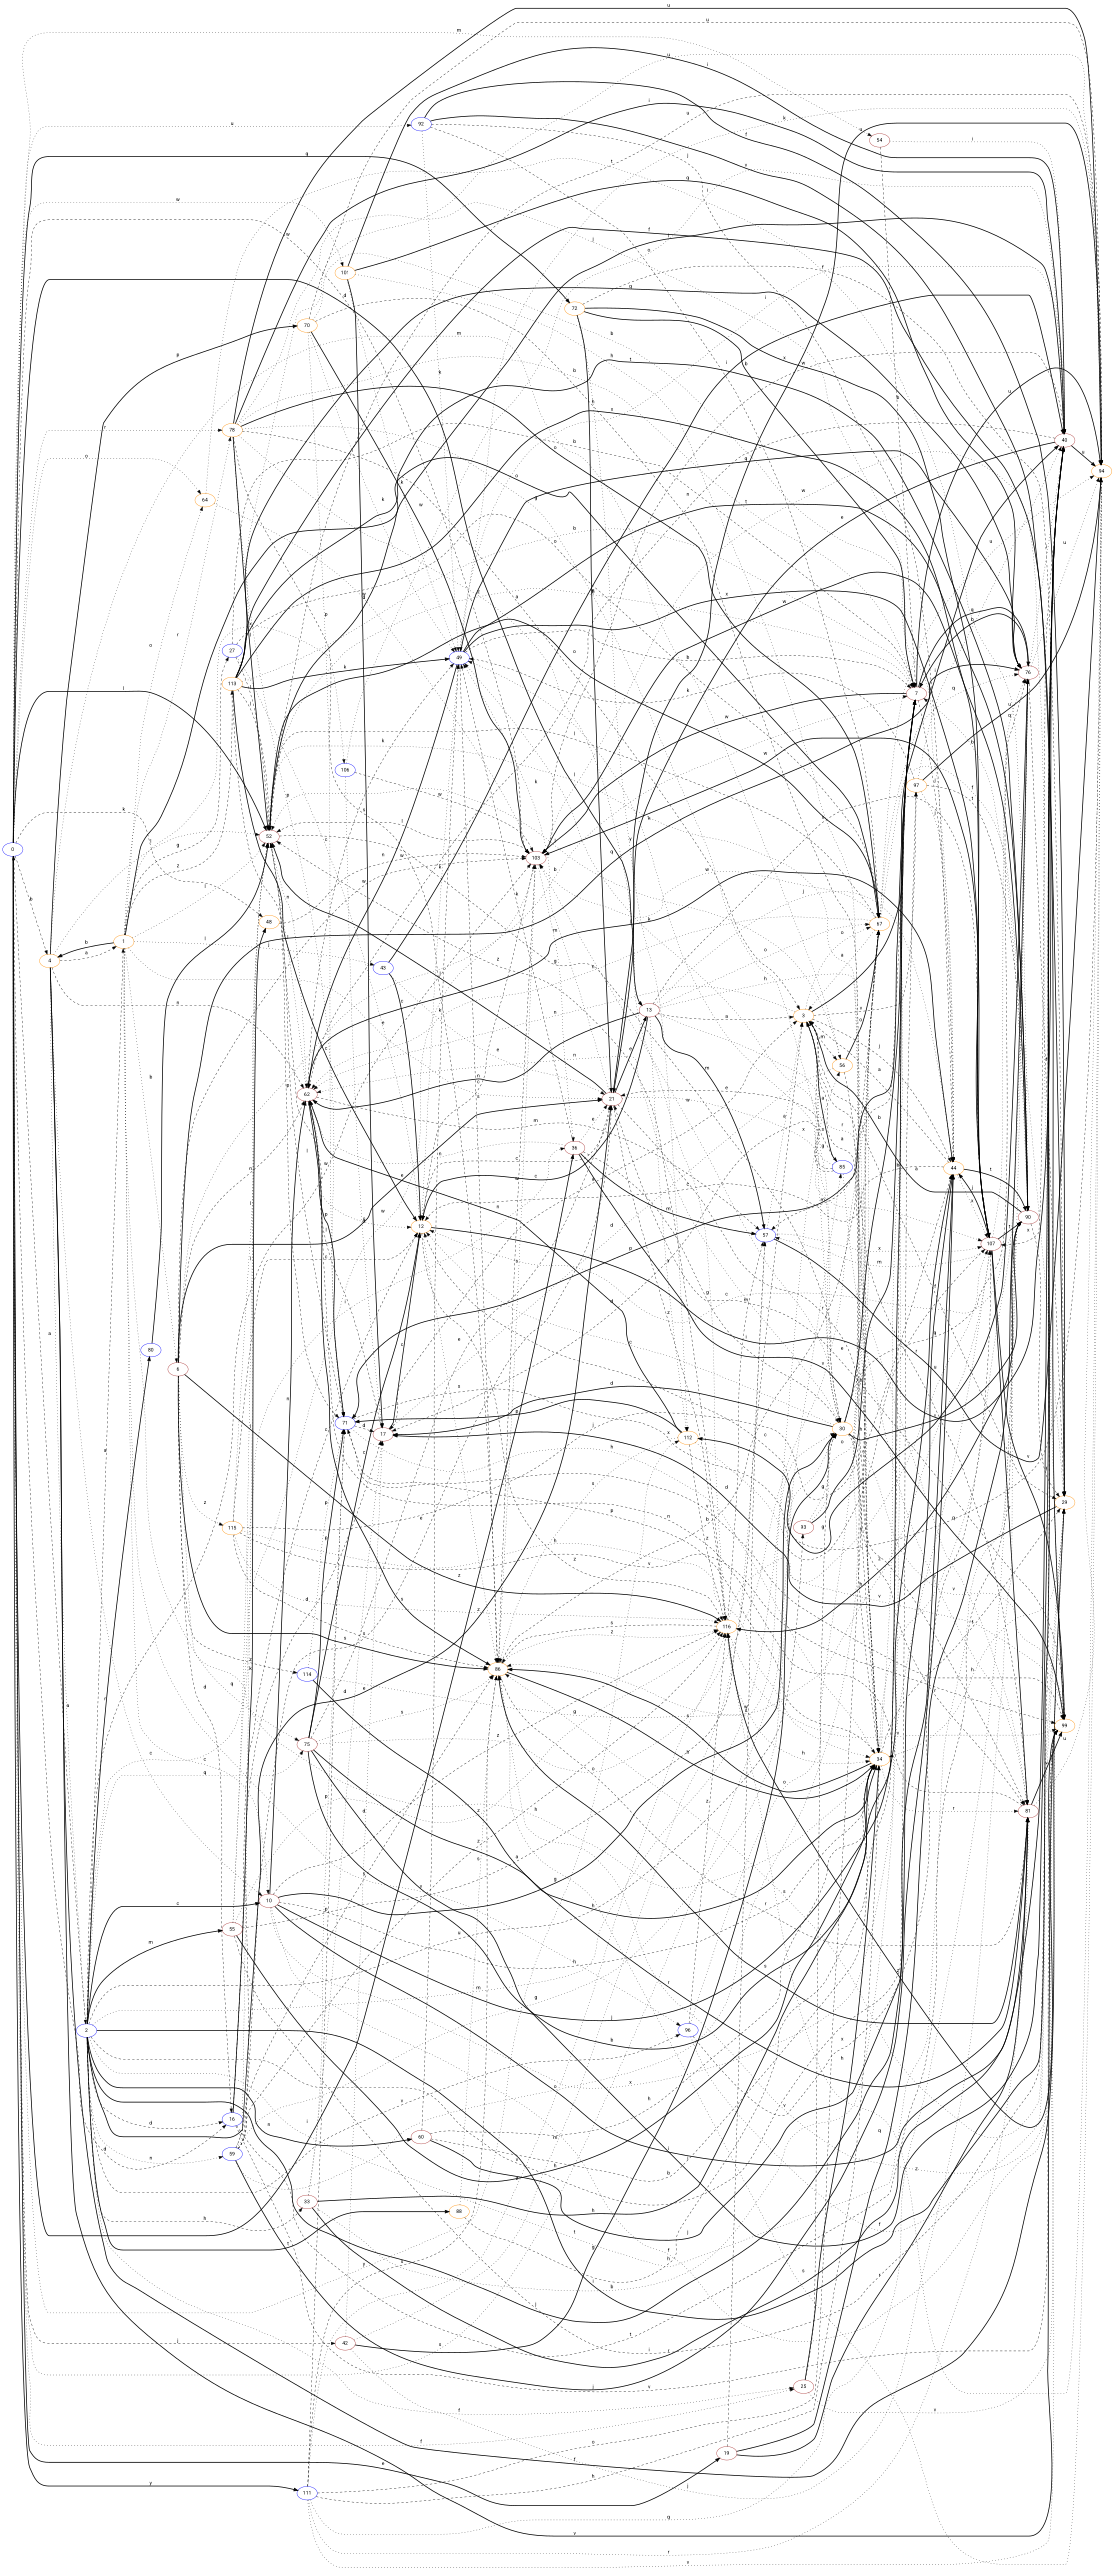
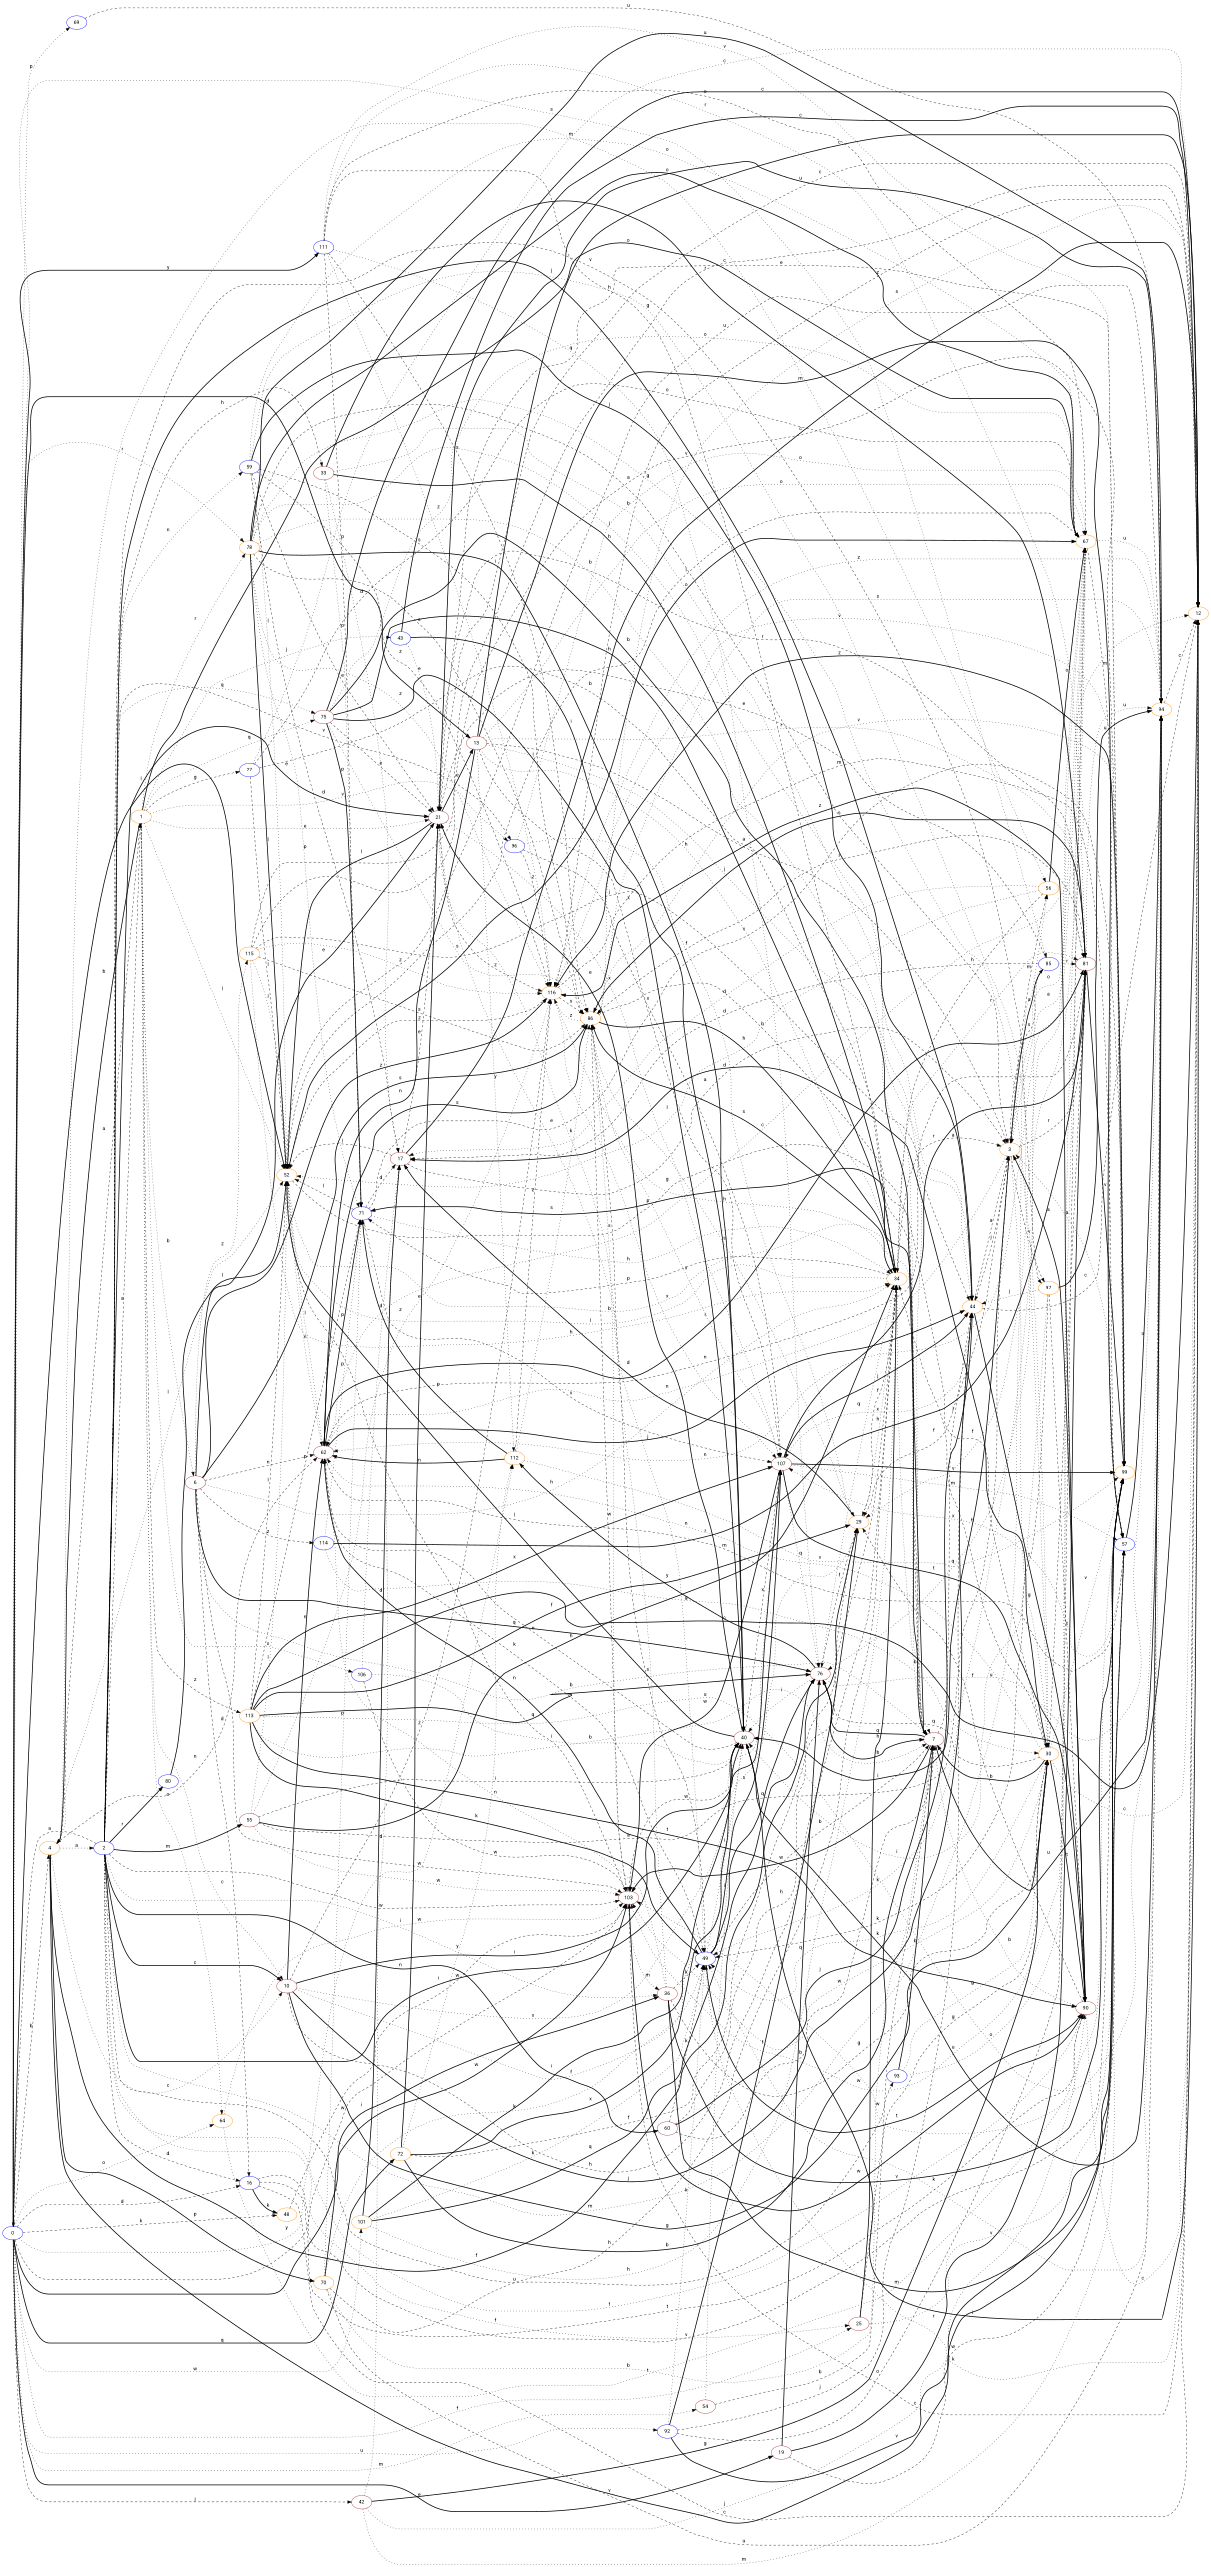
none -> (77, 23)
(269, 837) -> (287, 1175)
none -> (426, 991)
none -> (724, 1309)
(804, 1527) -> (897, 2076)
(459, 2212) -> none
